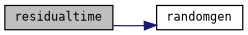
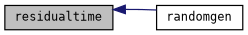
(129, 26) -> (141, 10)
